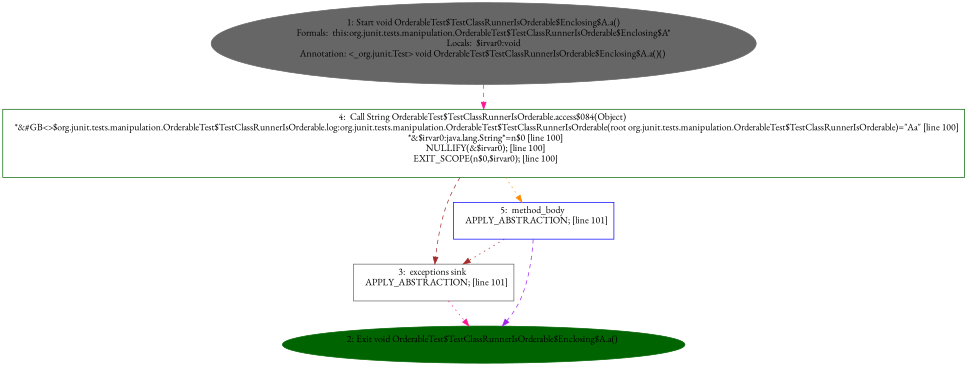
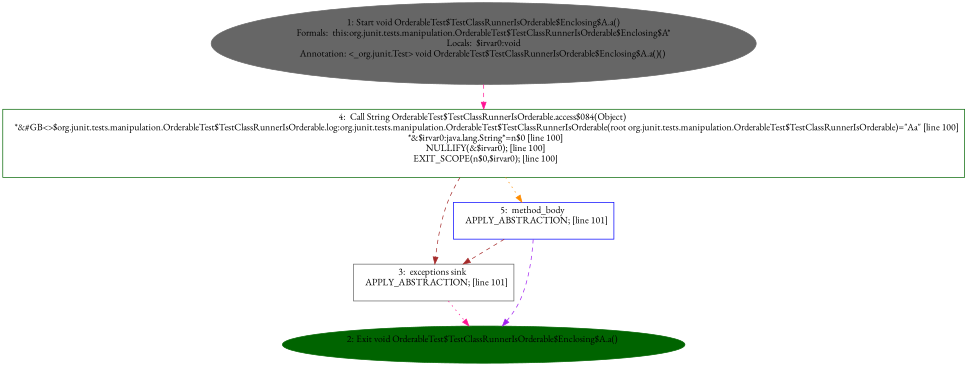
(487, 250) -> (487, 250)
